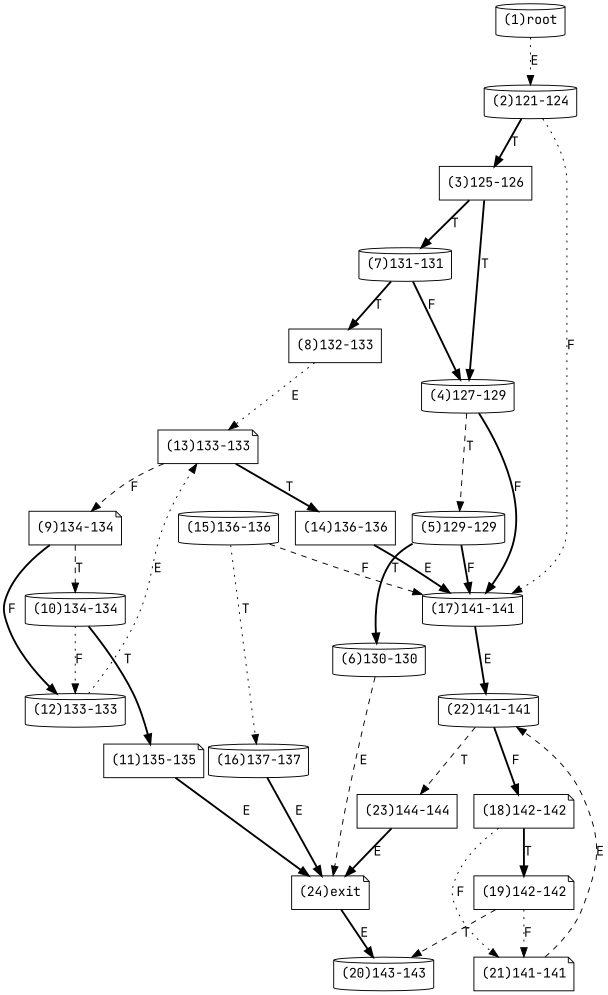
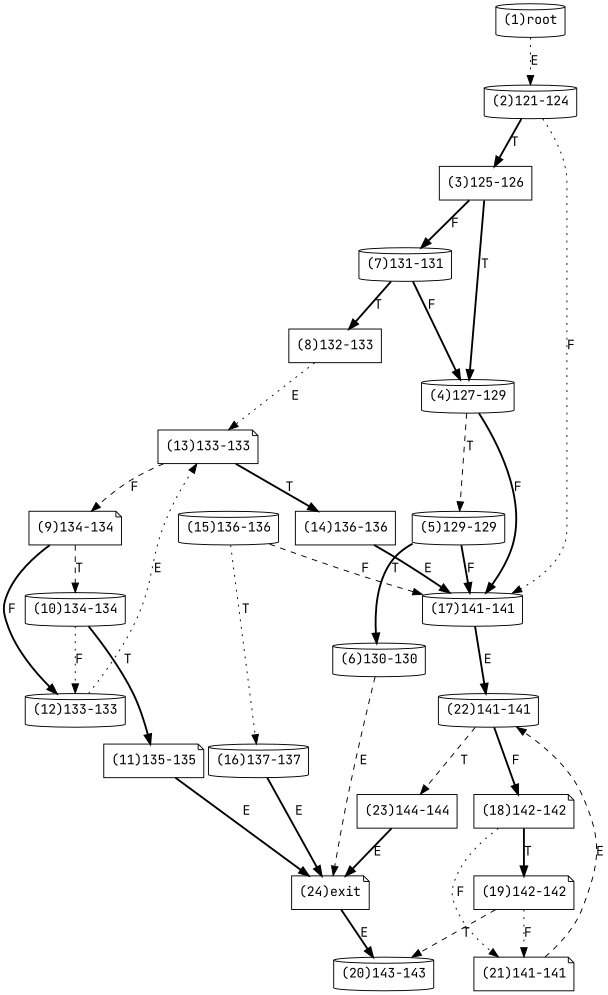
(455, 224) -> (455, 224)
